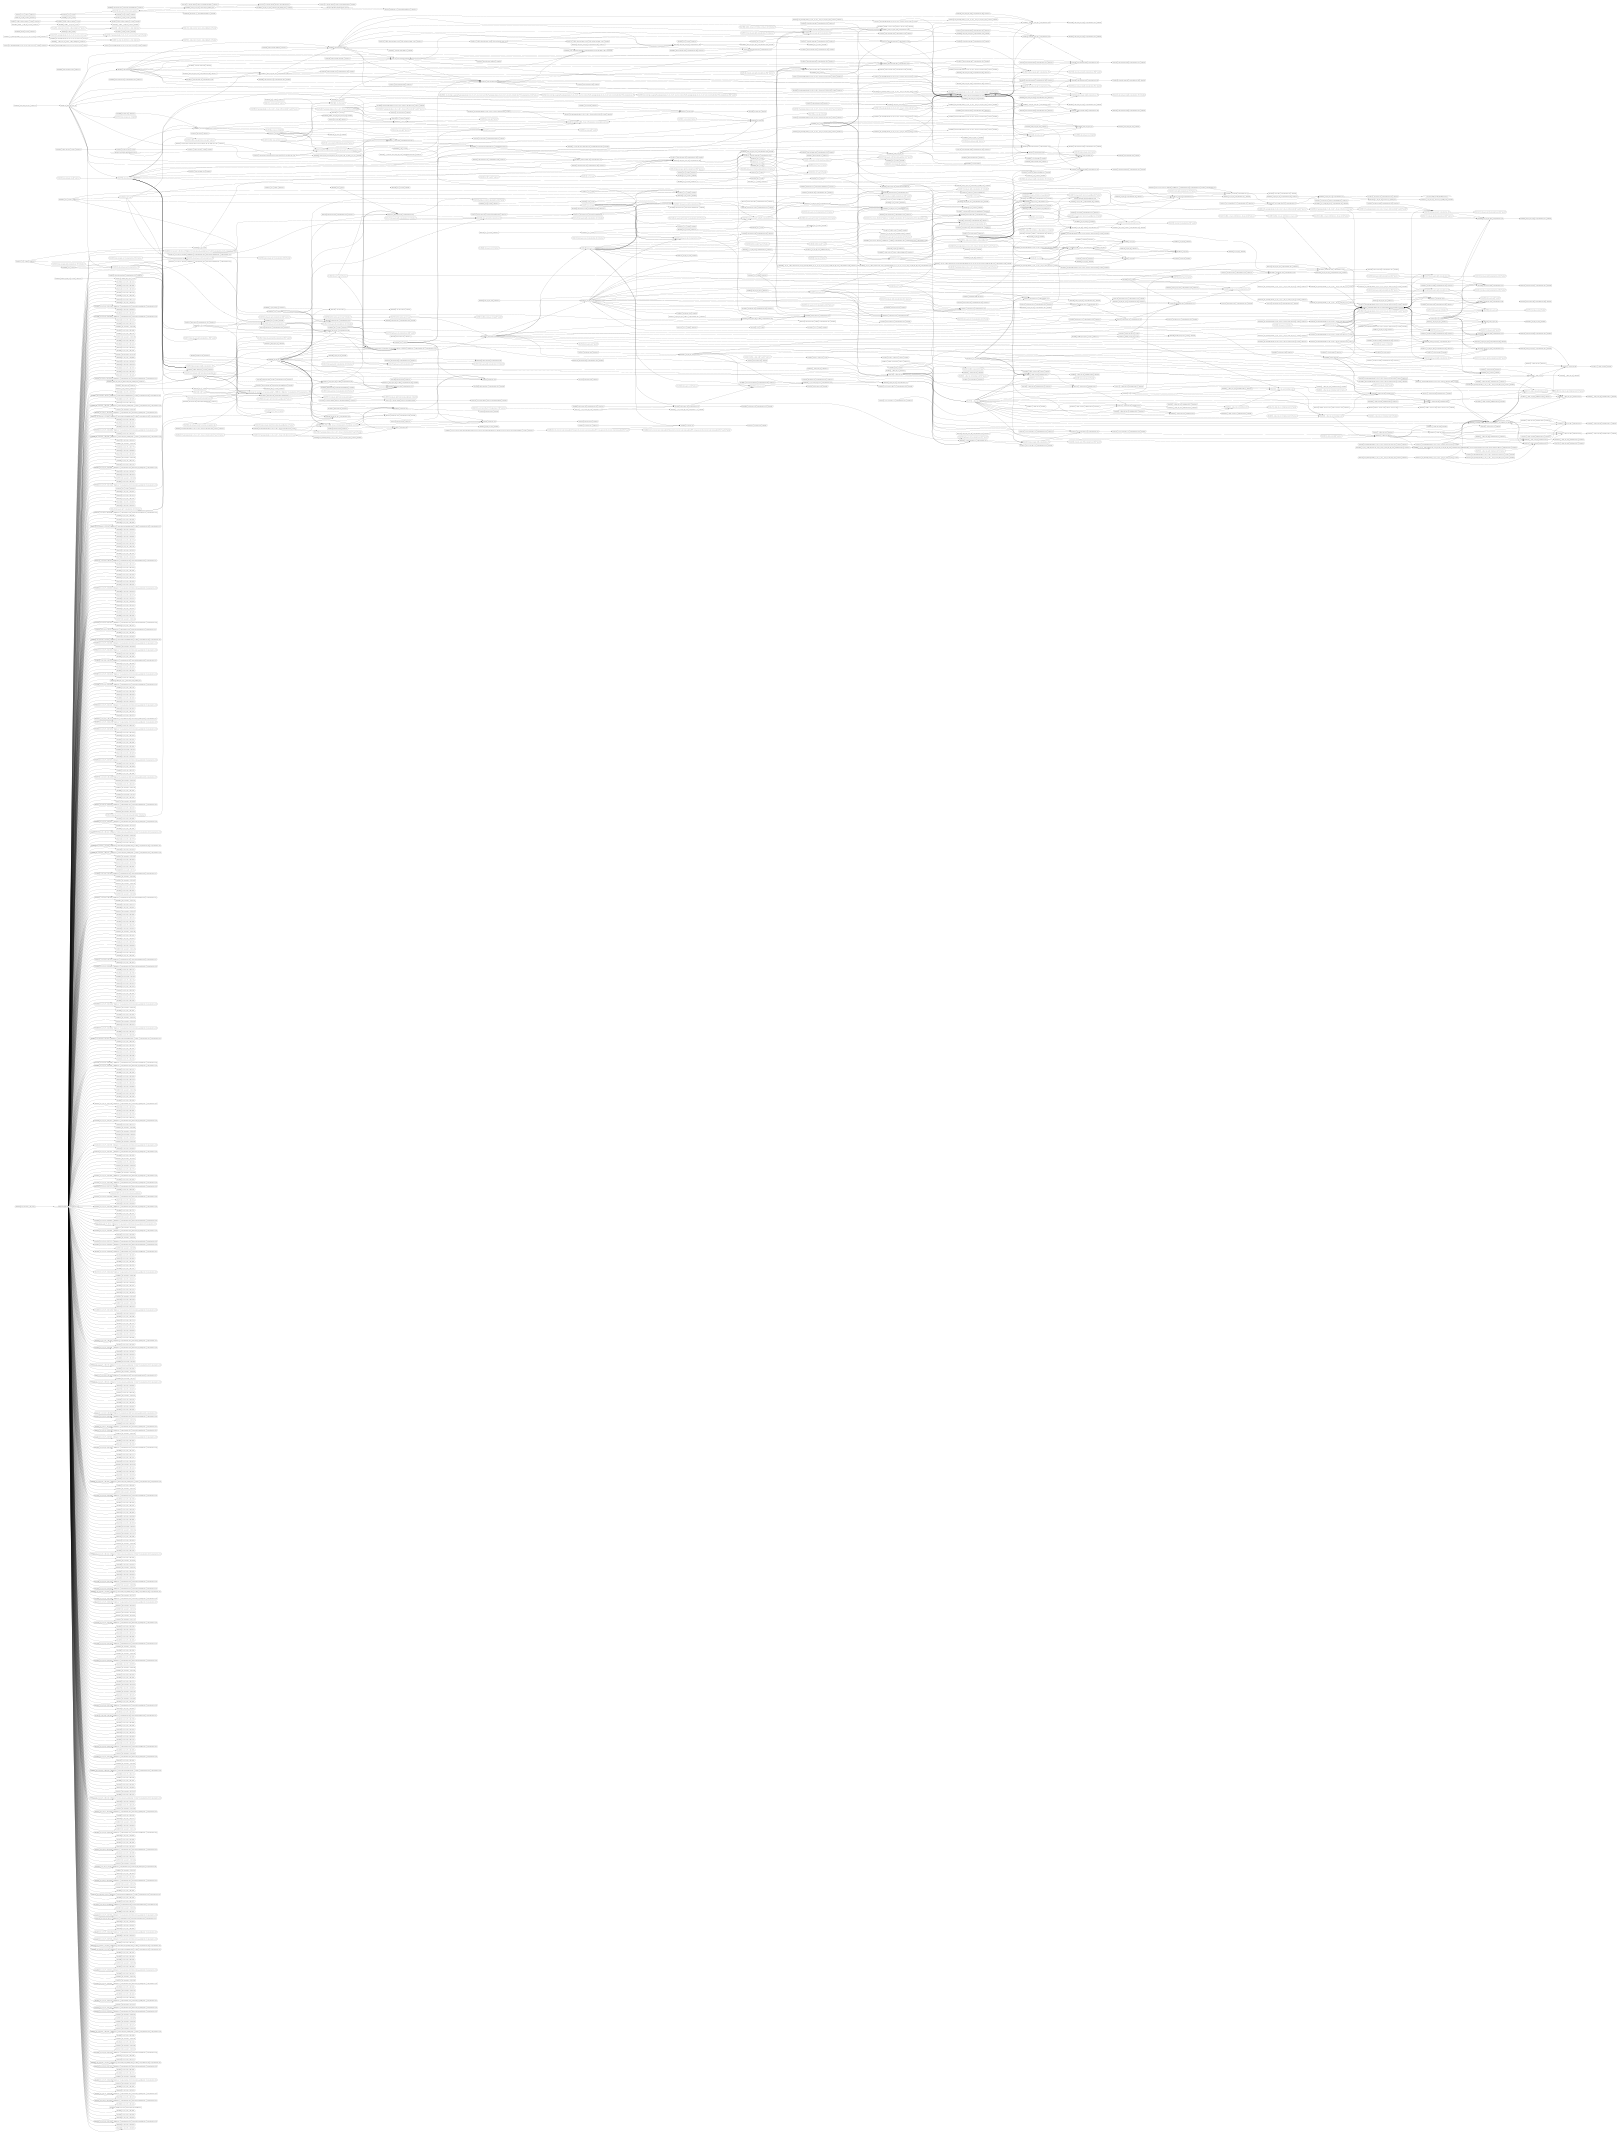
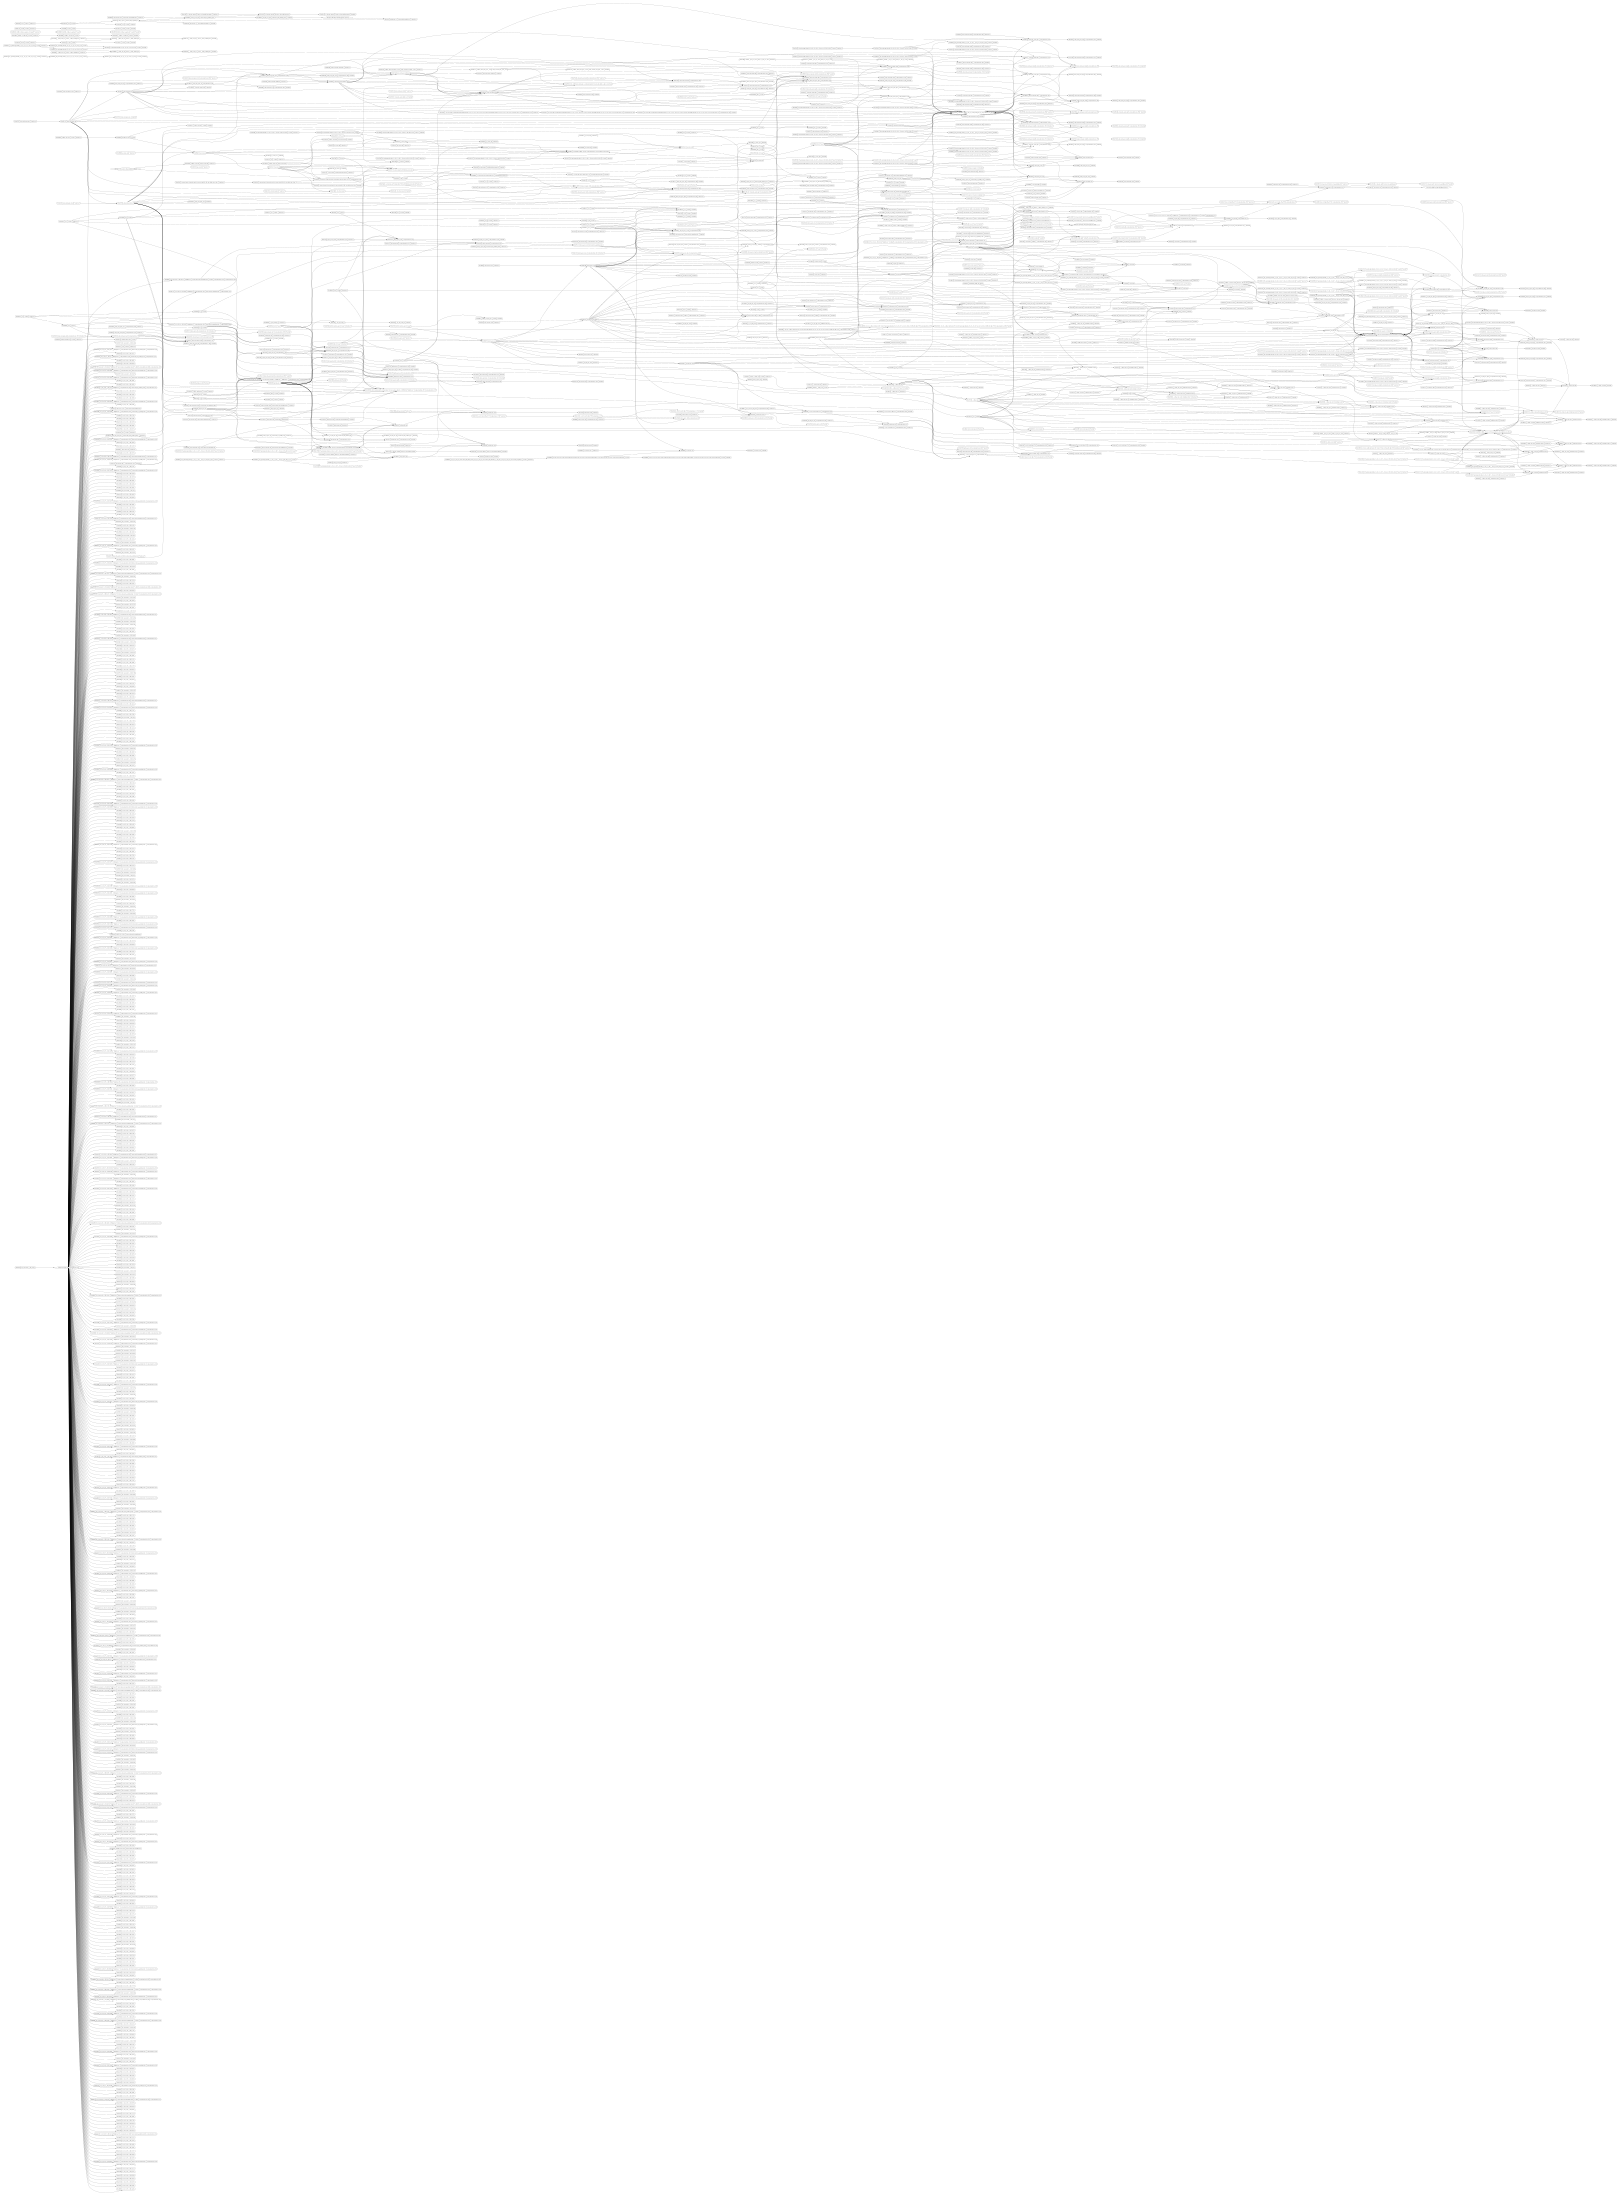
(489, 411) -> none
